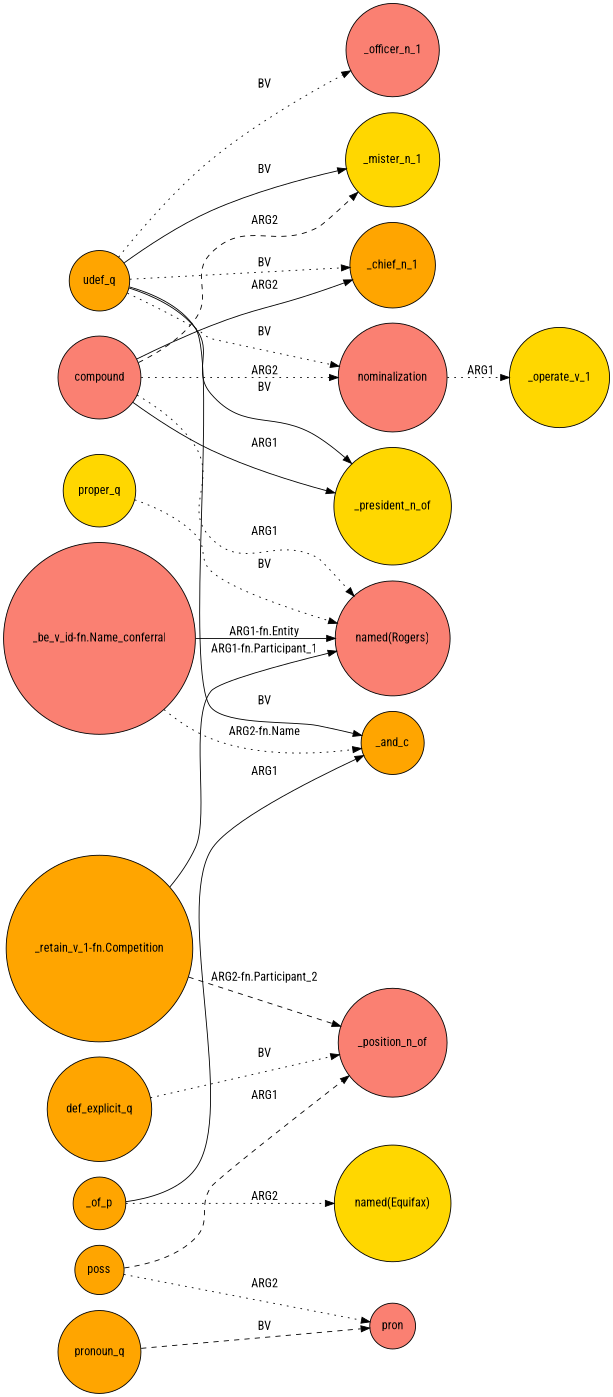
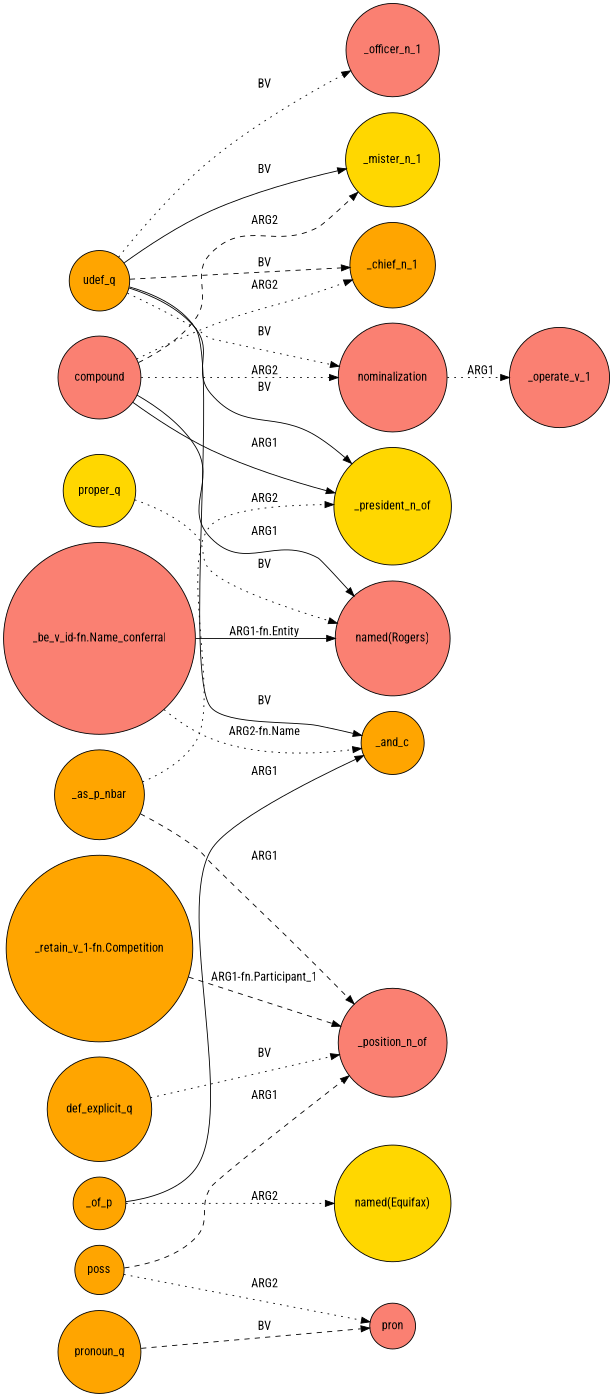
(236, 274) -> (236, 274)
(239, 316) -> (239, 316)
(559, 378) -> (559, 378)
(210, 537) -> (217, 543)
(201, 722) -> none
none -> (99, 795)
(265, 977) -> (265, 977)
